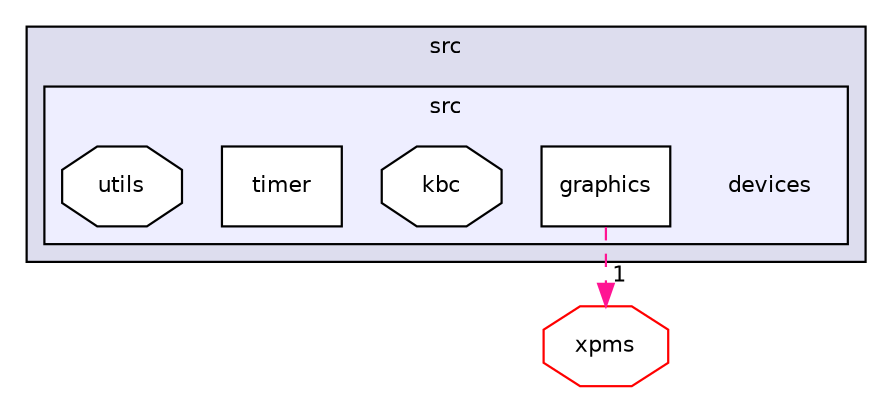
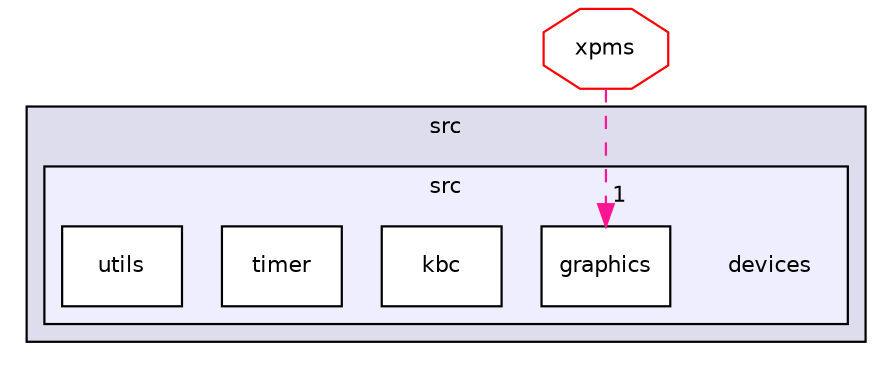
(122, 186) -> (122, 266)
(442, 186) -> (442, 266)
(606, 255) -> (606, 146)
